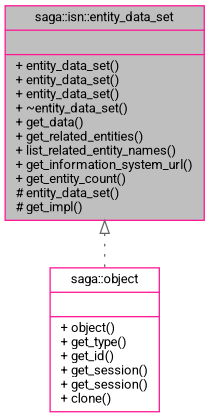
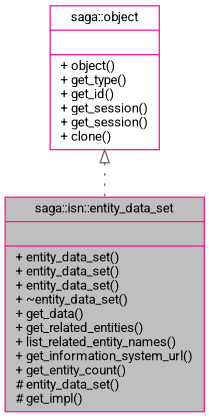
(105, 250) -> (105, 180)
